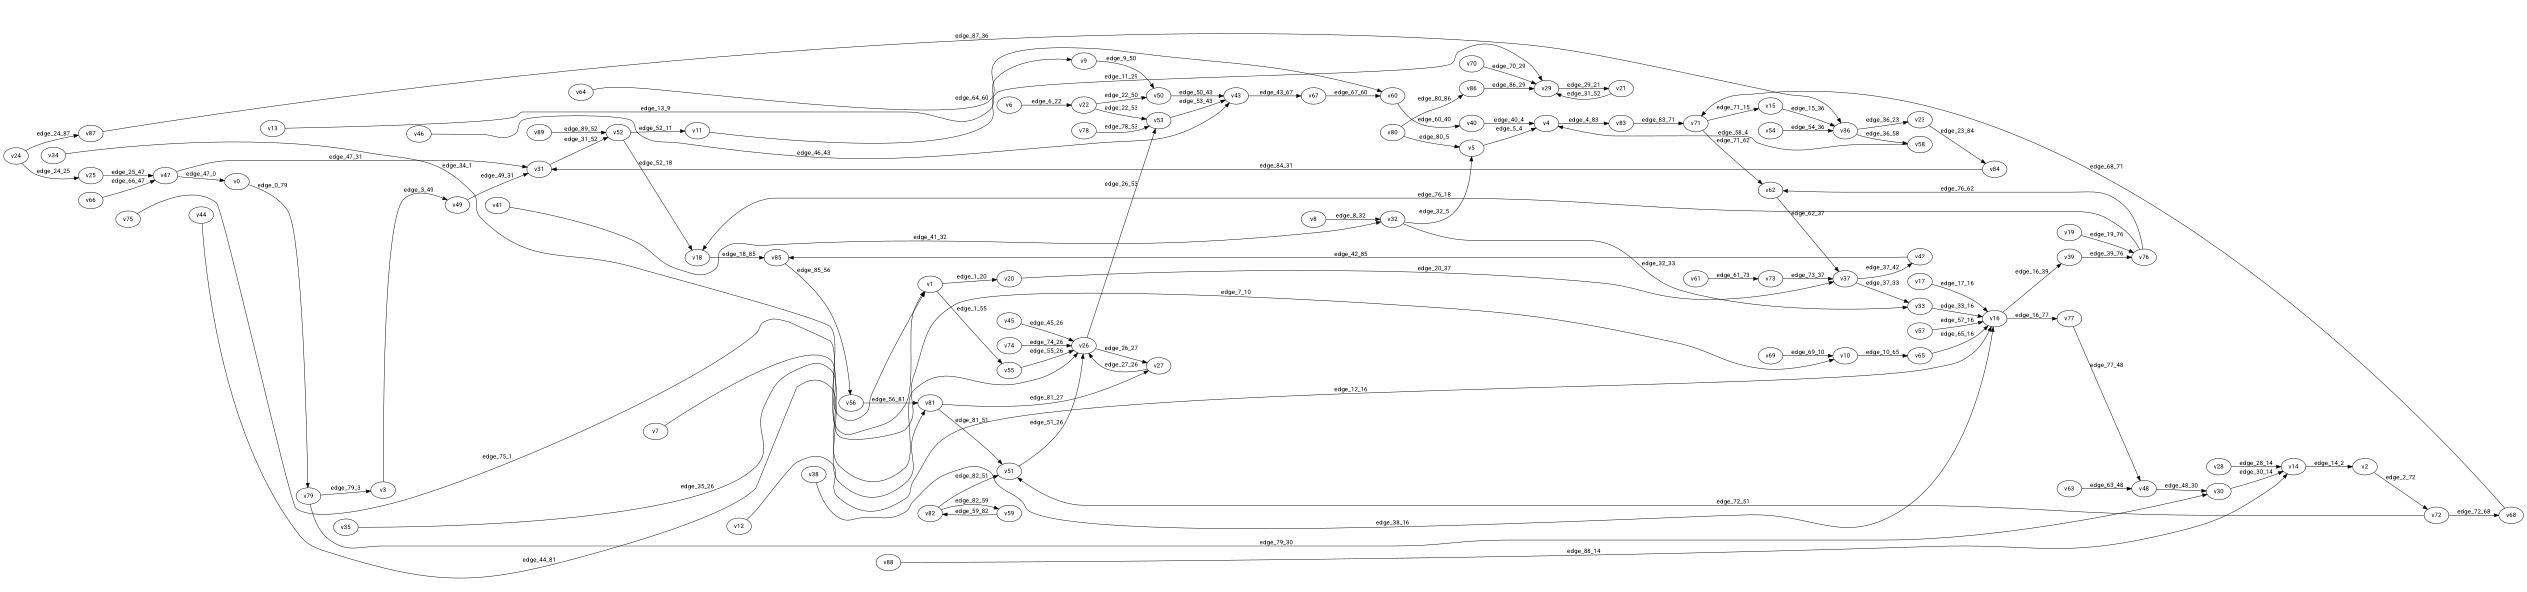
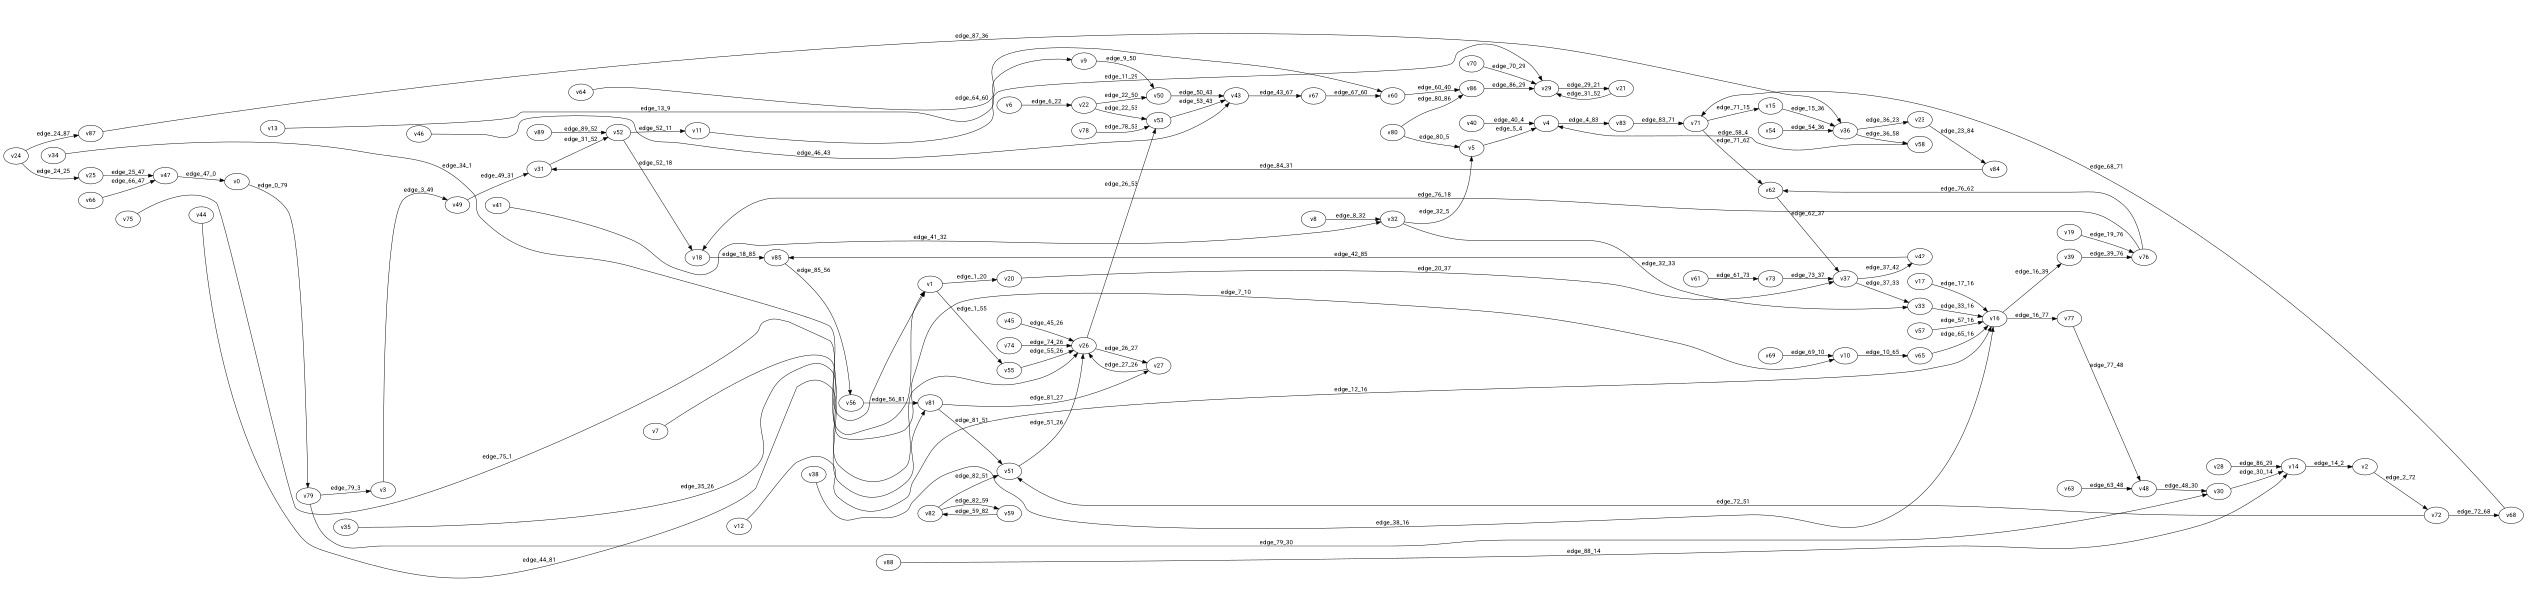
(1422, 125) -> (1430, 92)
(349, 161) -> none
(2256, 463) -> (2256, 463)
